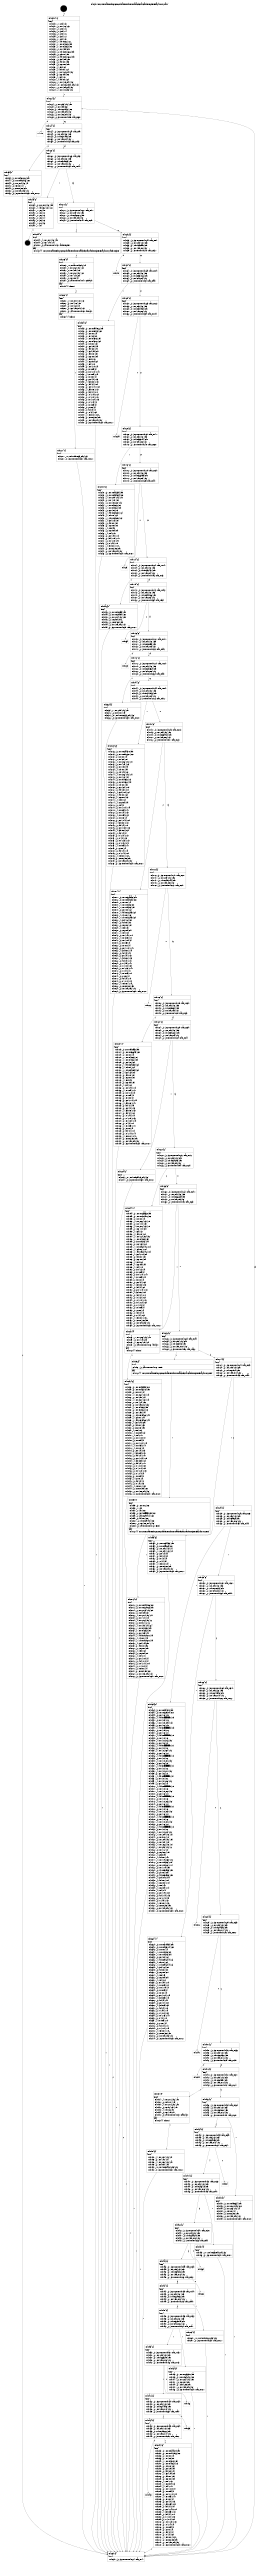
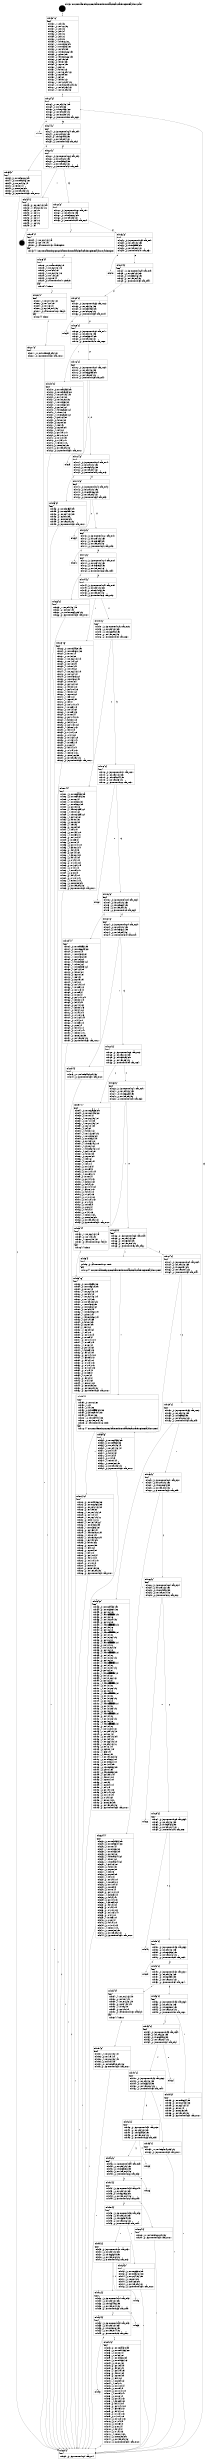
(96, 373) -> none
